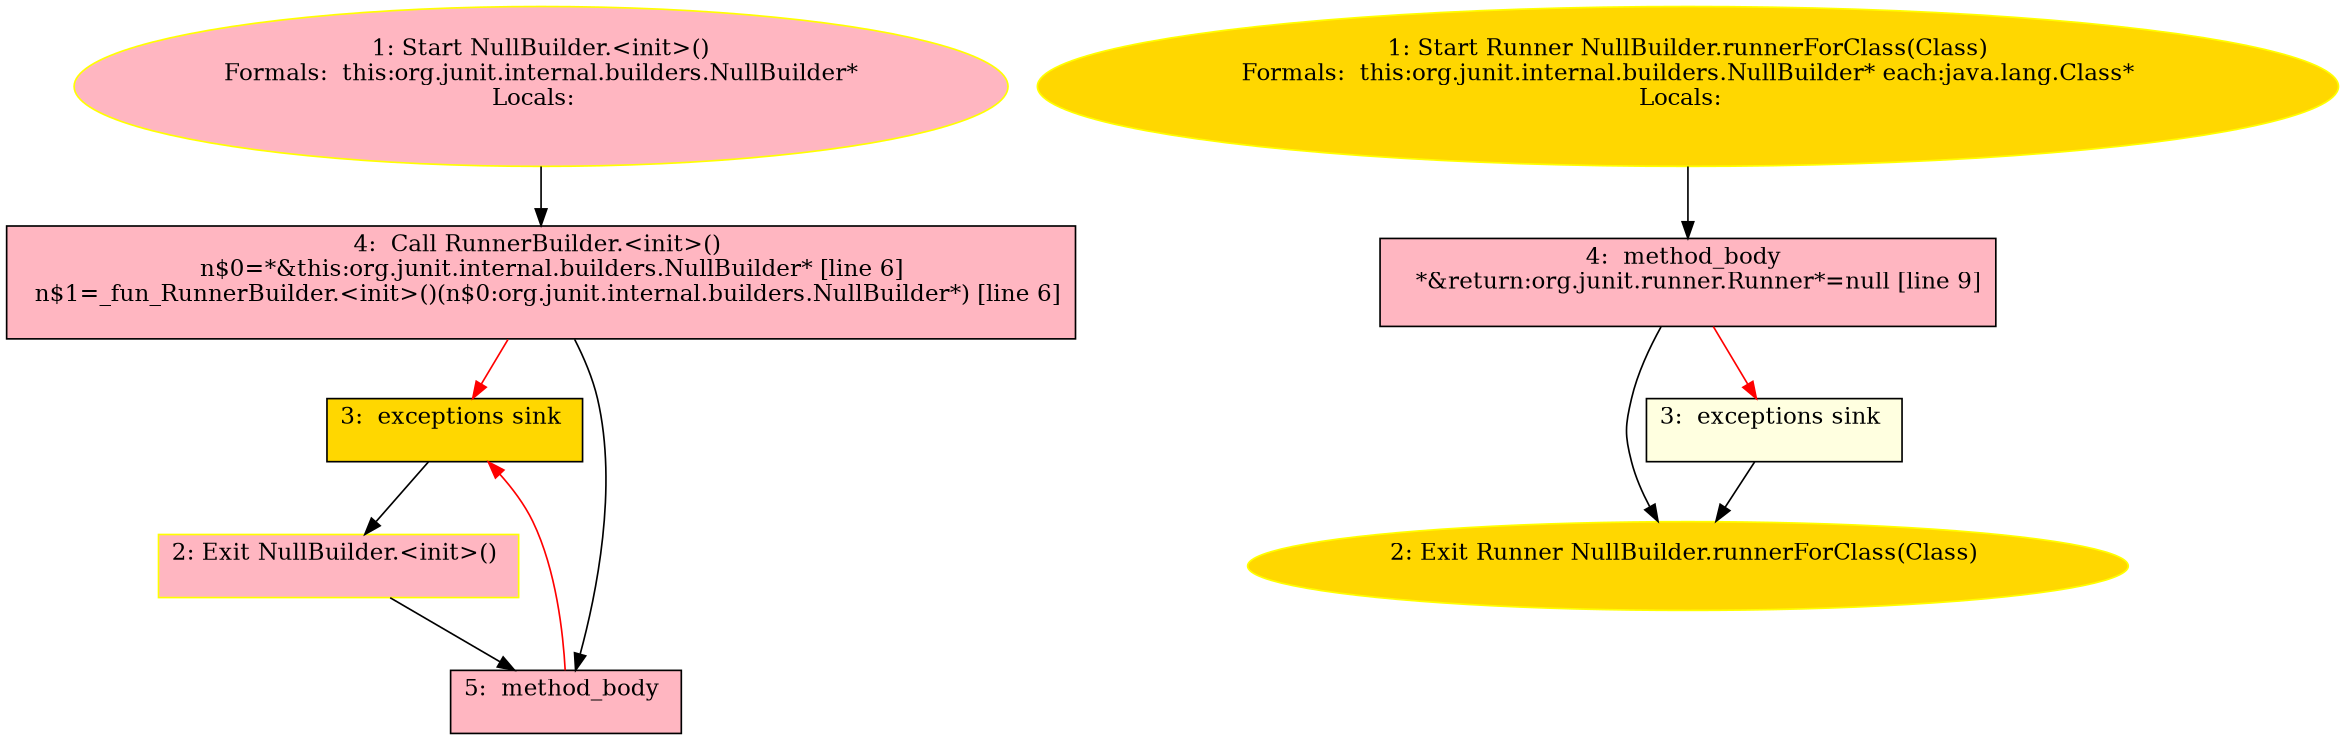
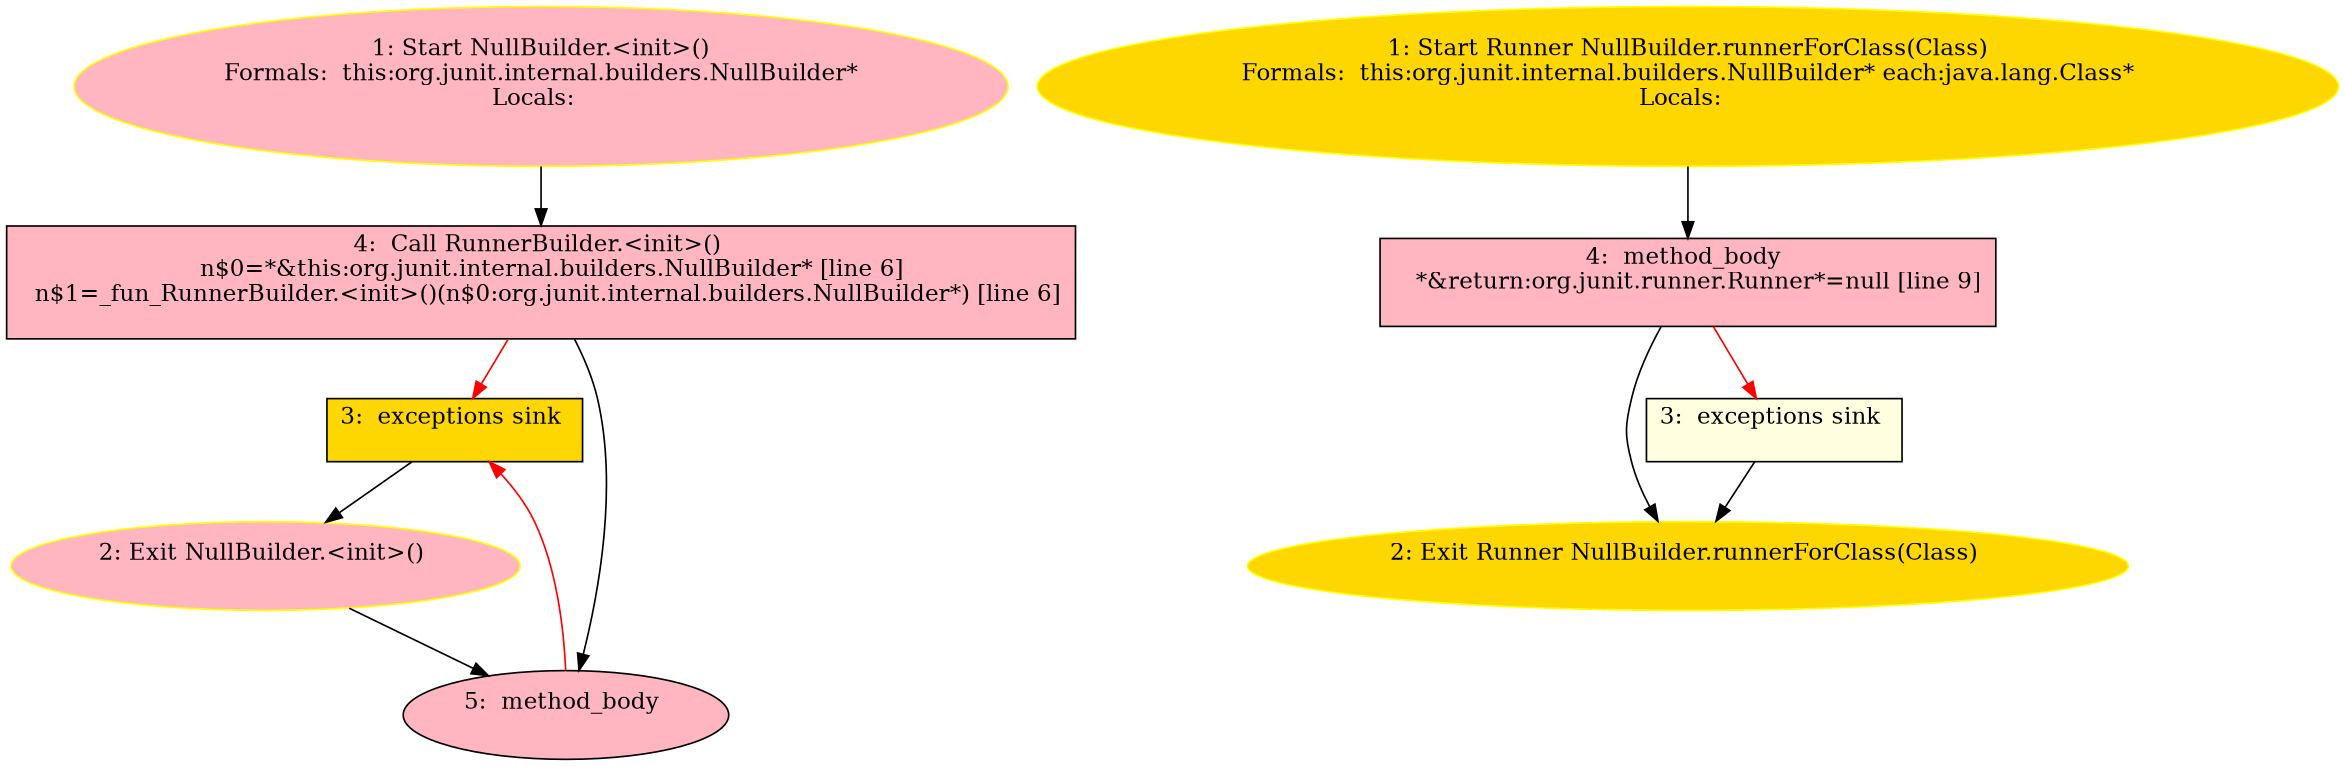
(339, 566) -> (266, 566)
(566, 702) -> (566, 715)
